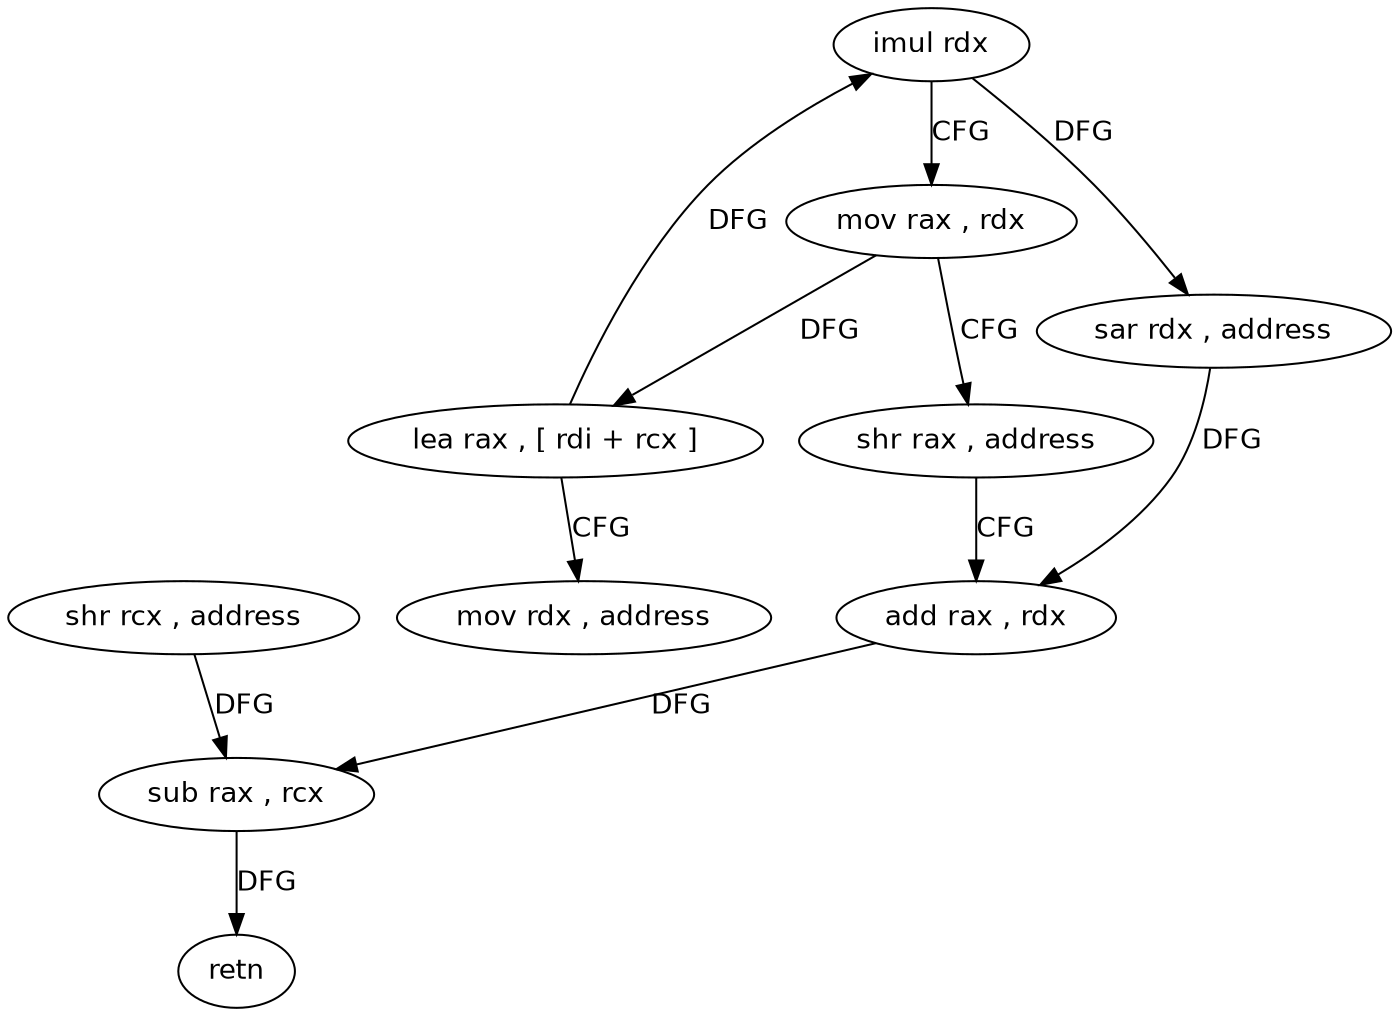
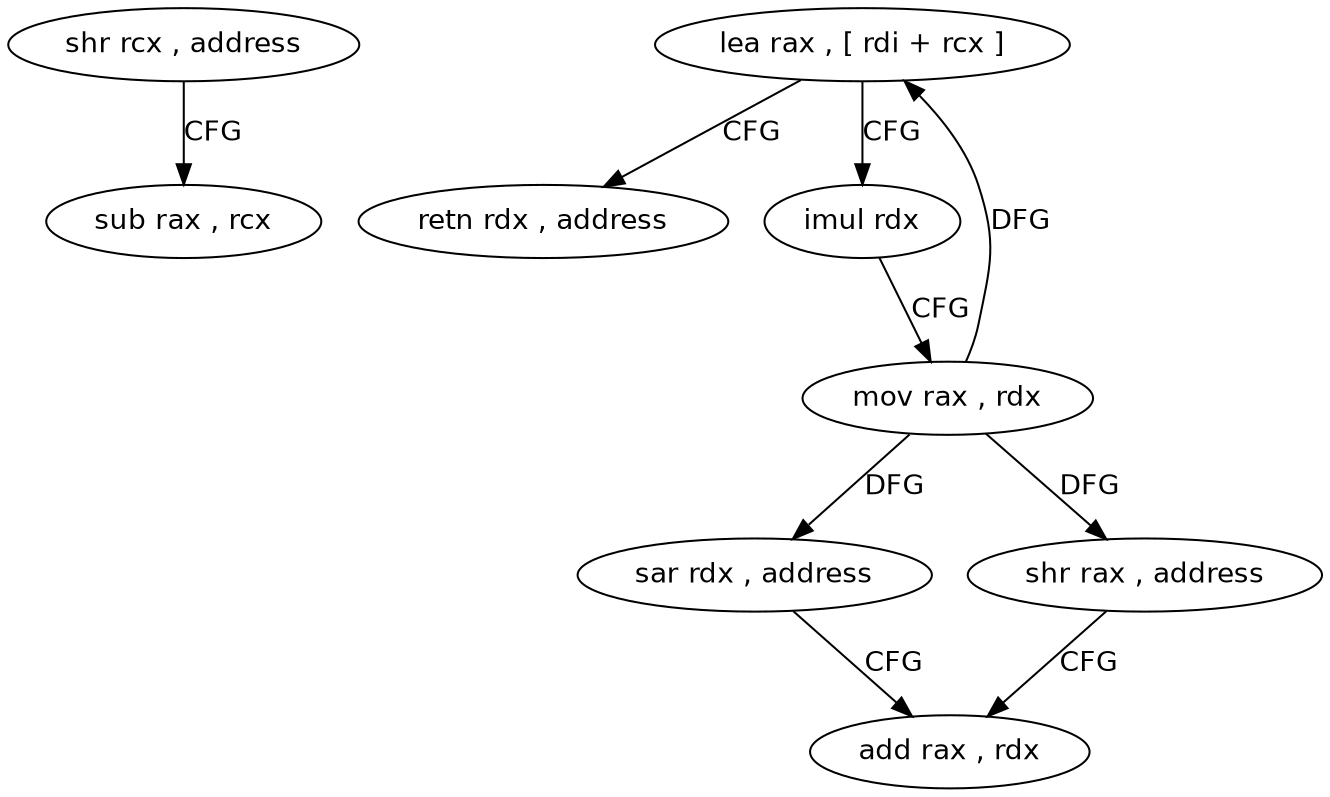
(1080, 171) -> (859, 480)
(738, 221) -> (892, 133)
(989, 331) -> (1090, 487)
(1232, 441) -> (894, 663)
(584, 618) -> (543, 221)
(616, 704) -> none
(245, 706) -> (213, 133)
(237, 971) -> none
